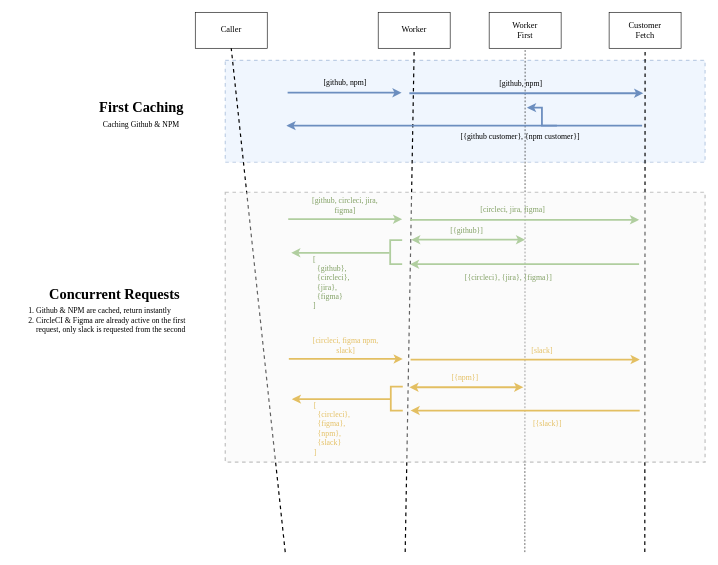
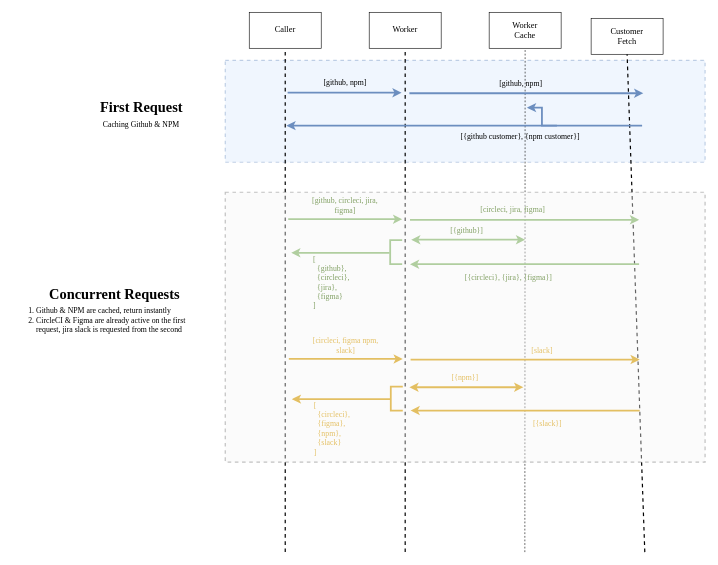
(231, 30) -> (285, 30)
(414, 30) -> (405, 30)
(525, 30) -> (525, 30)
(645, 30) -> (627, 36)
(142, 108) -> (142, 108)
(109, 313) -> (109, 313)
